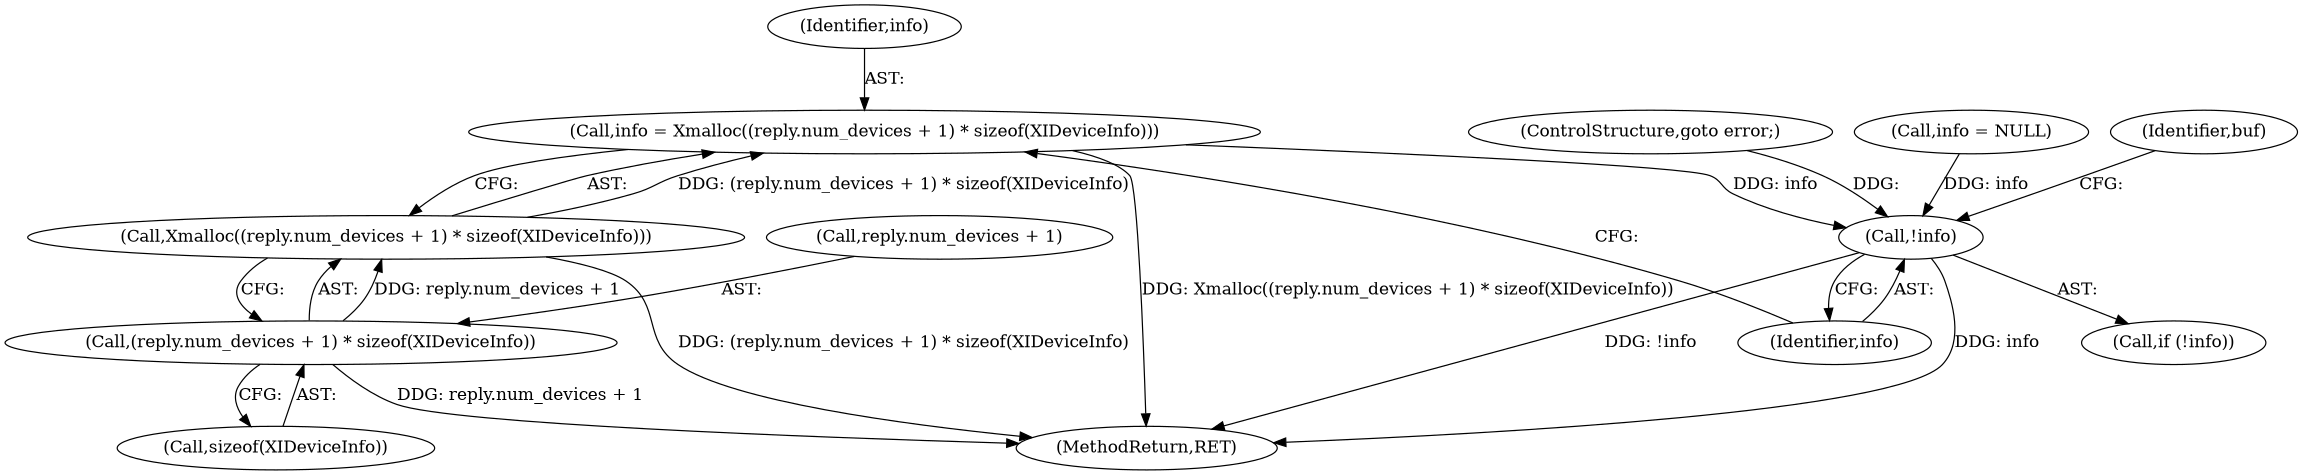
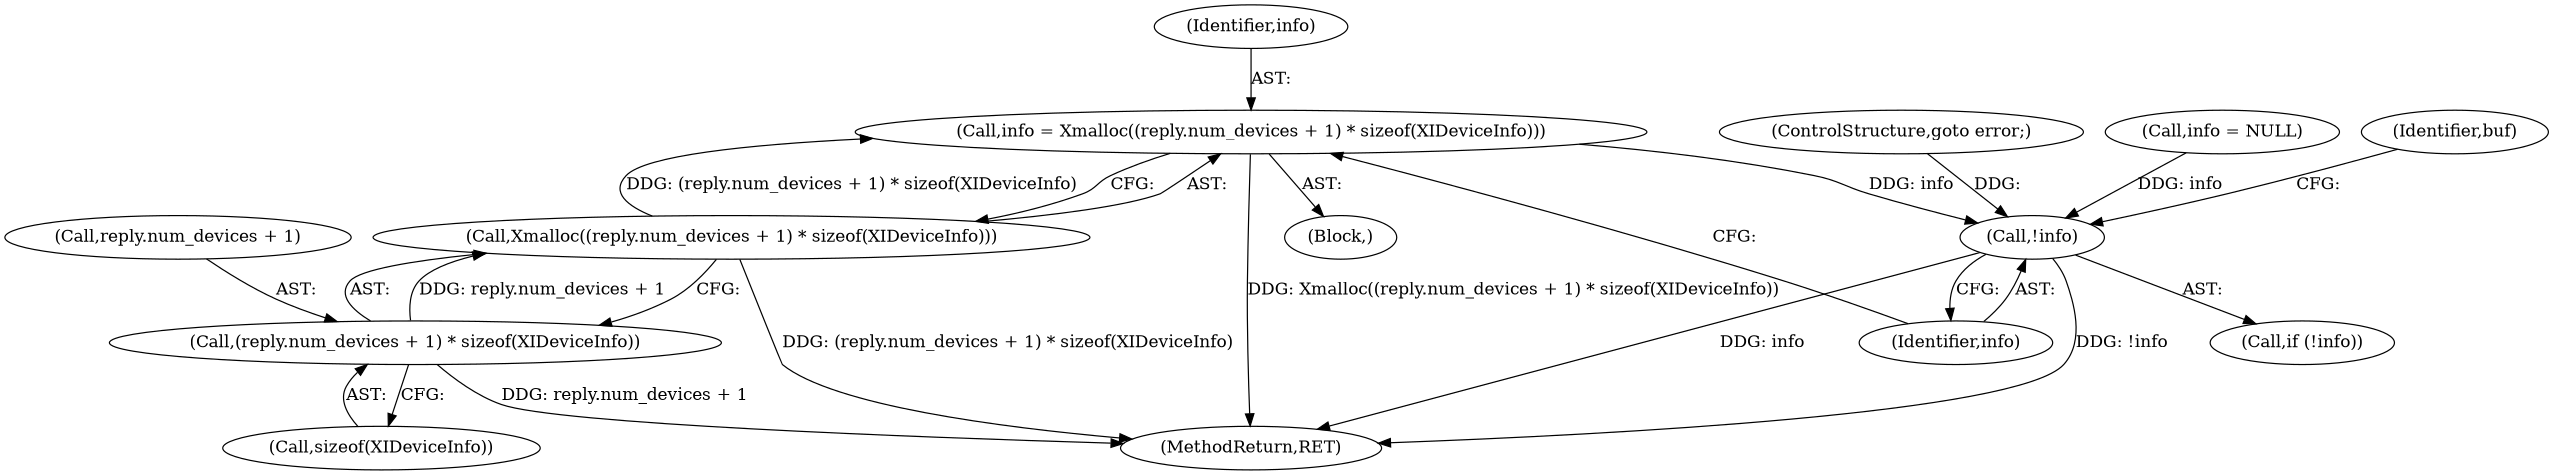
none -> (1341, 237)
